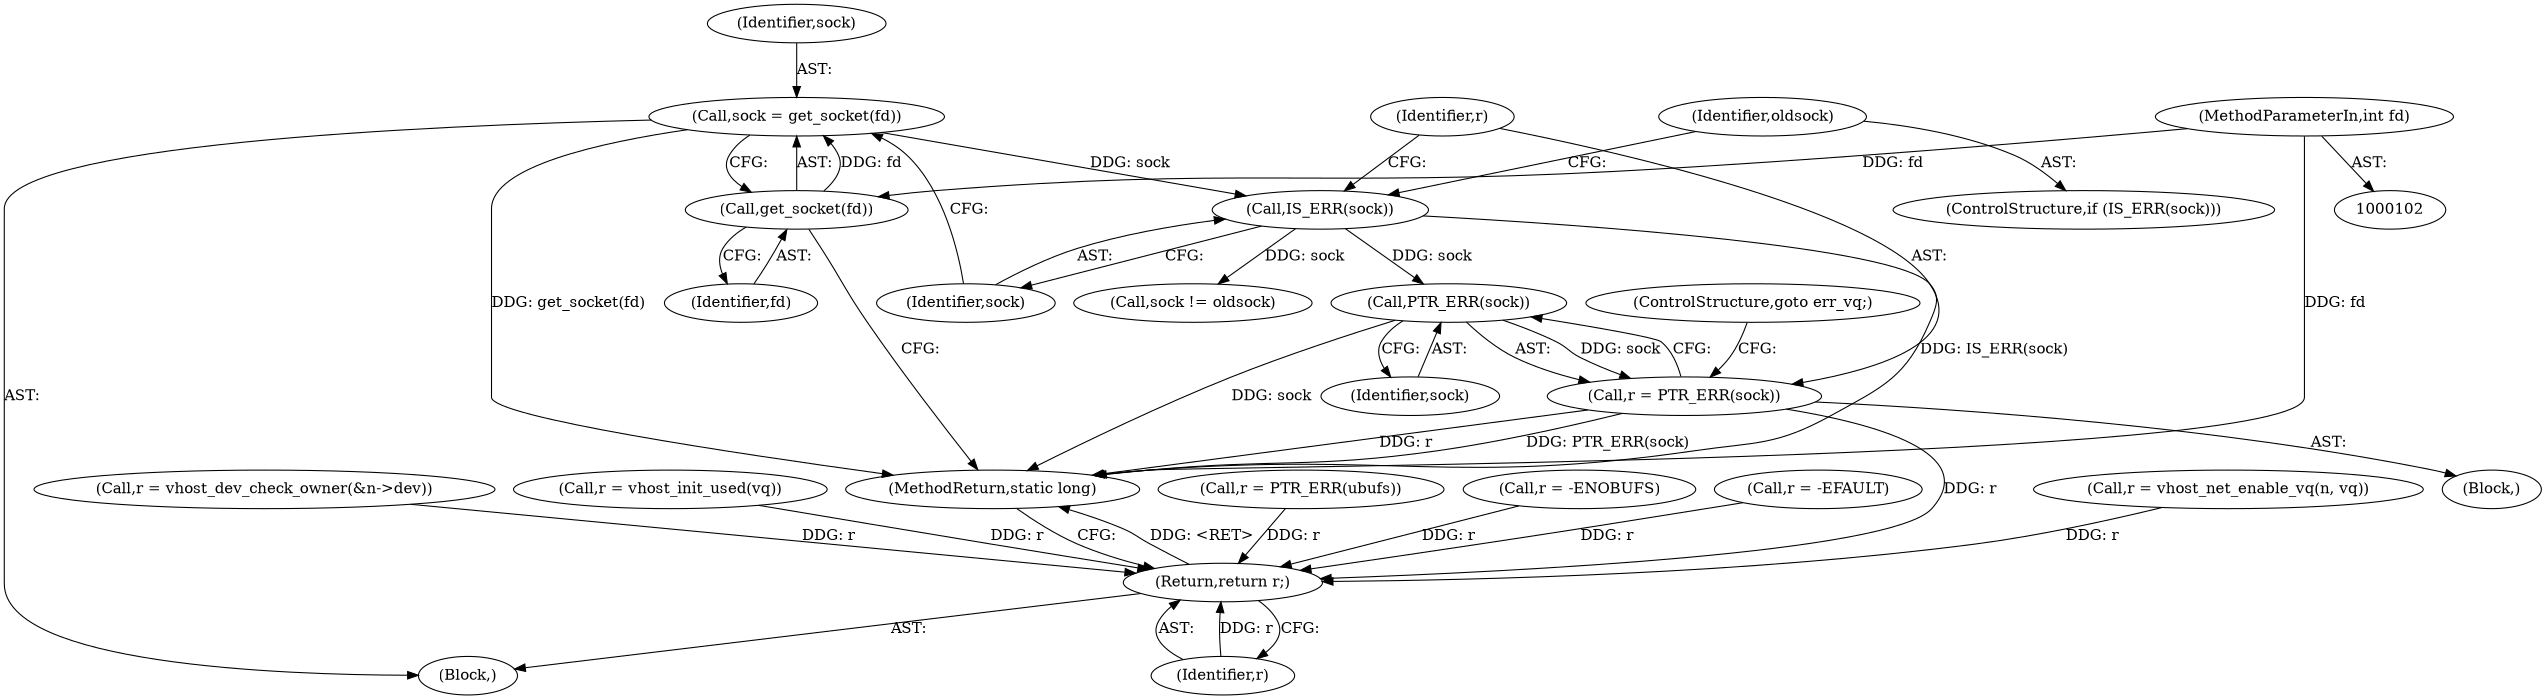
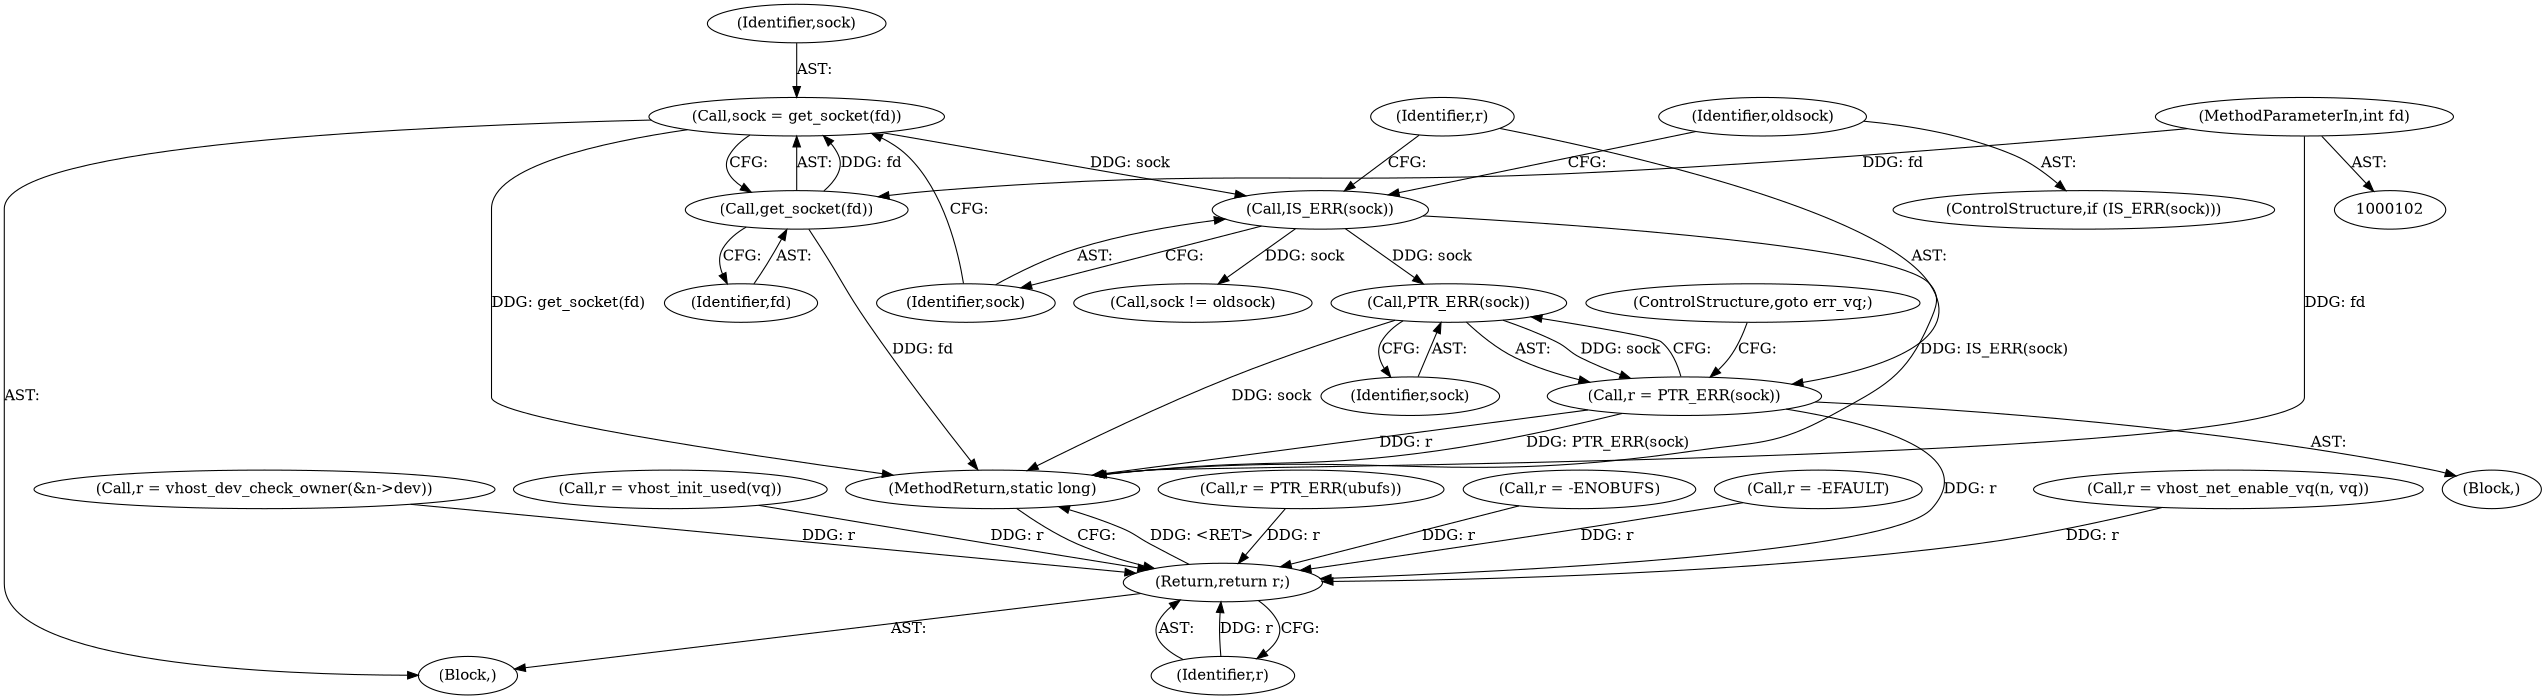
(923, 350) -> (923, 350)
